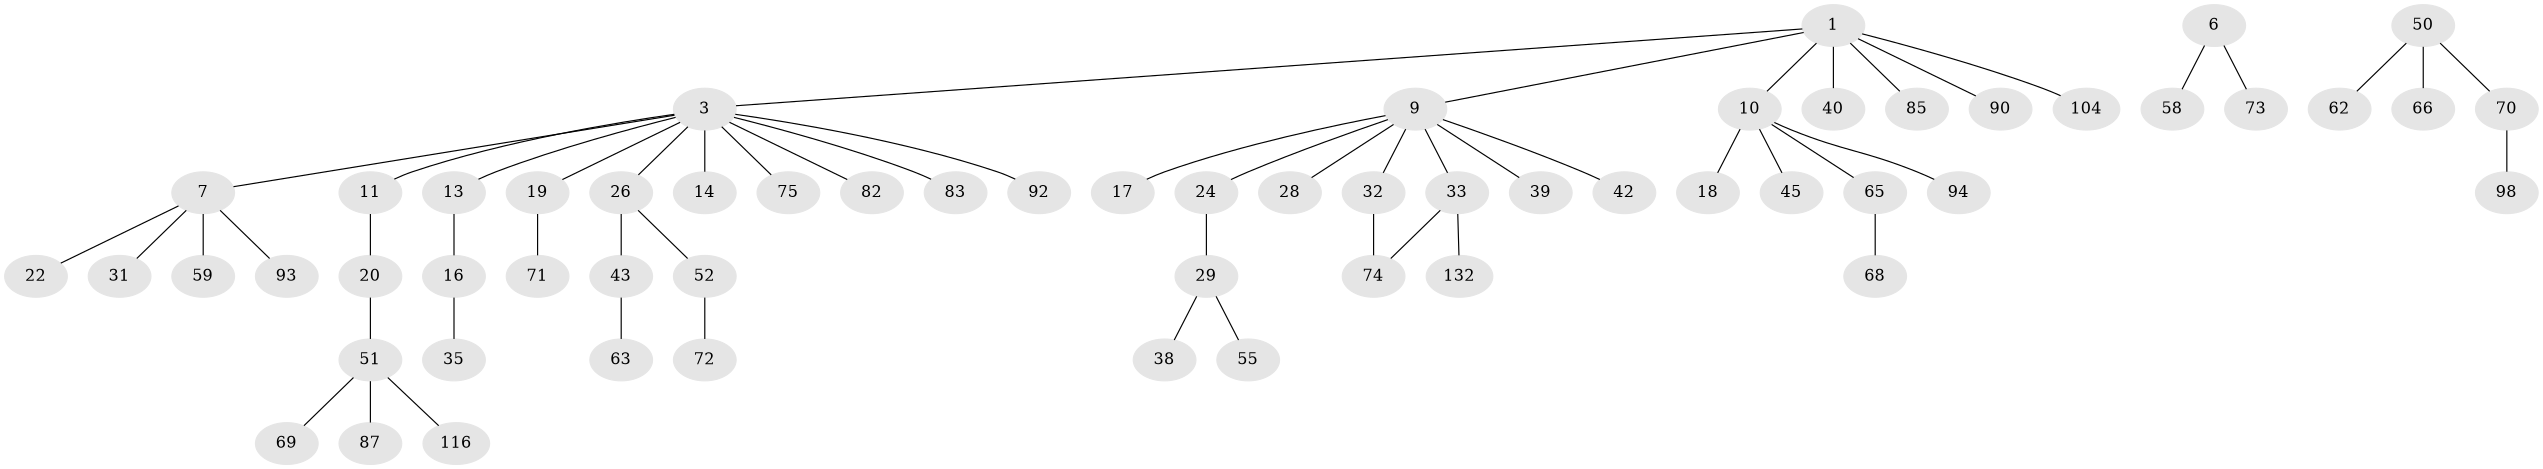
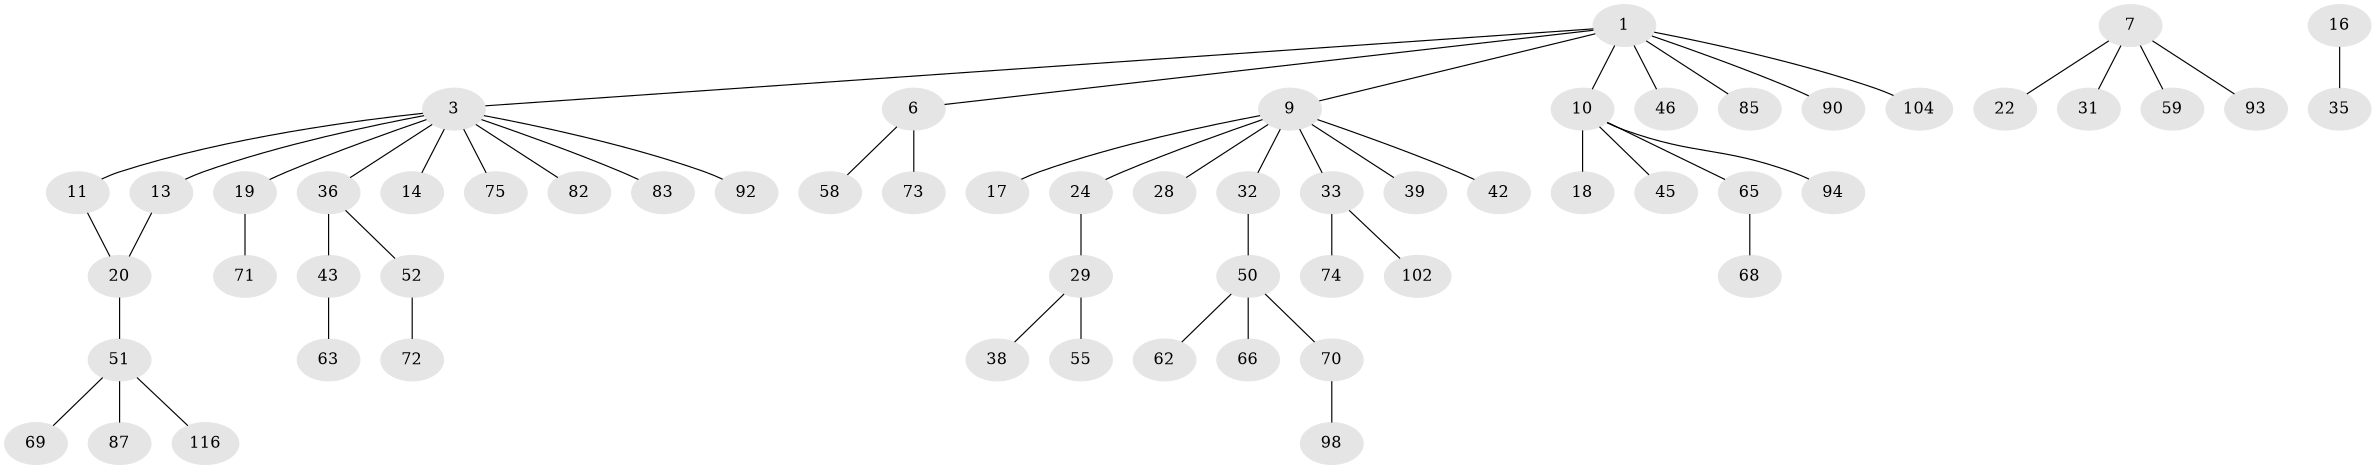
none -> (1269, 67)
(1833, 109) -> (1666, 109)
(454, 151) -> none
(621, 193) -> (329, 193)
(454, 235) -> (140, 235)
(1374, 235) -> (1248, 235)
(1460, 276) -> (1418, 276)
